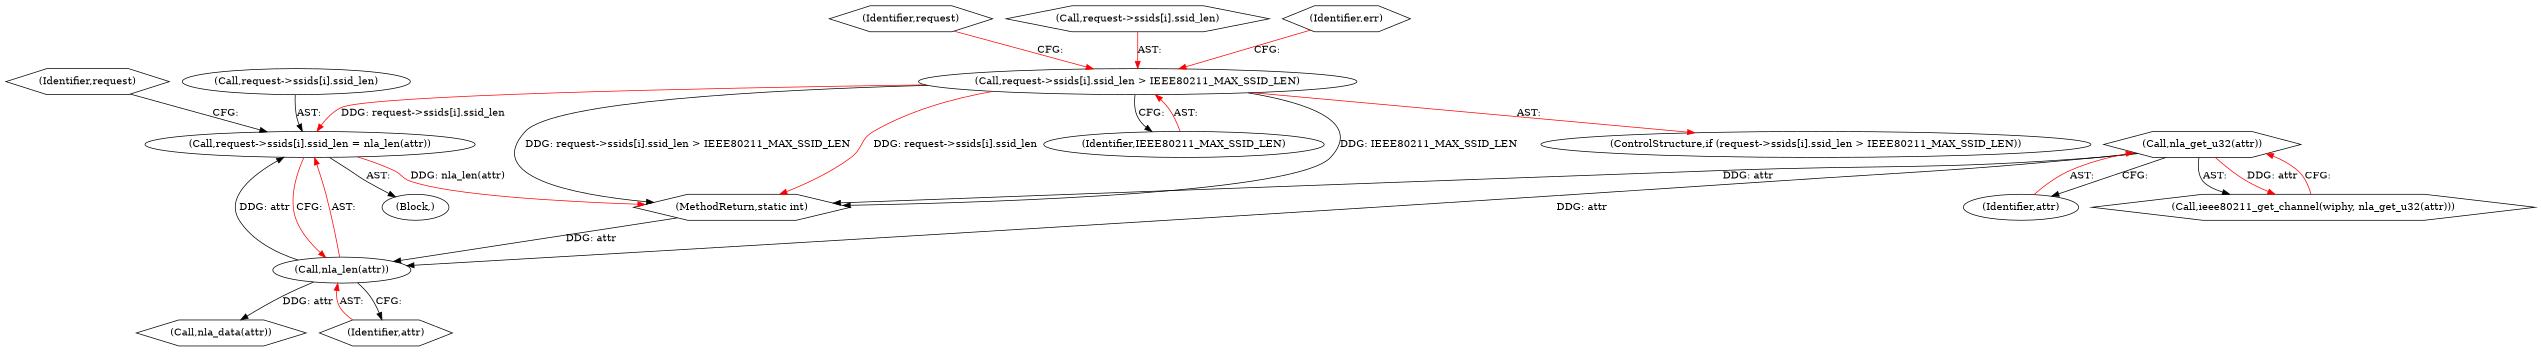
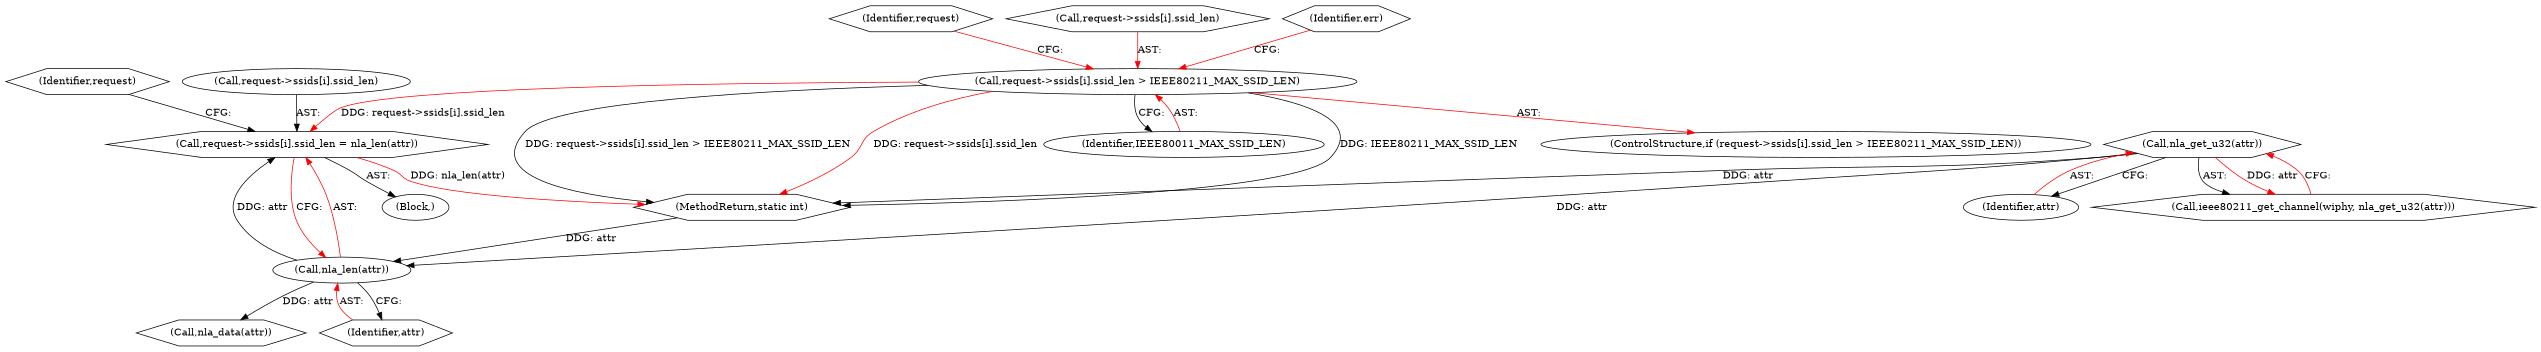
(310, 144) -> (297, 144)
(1184, 144) -> (1184, 144)
